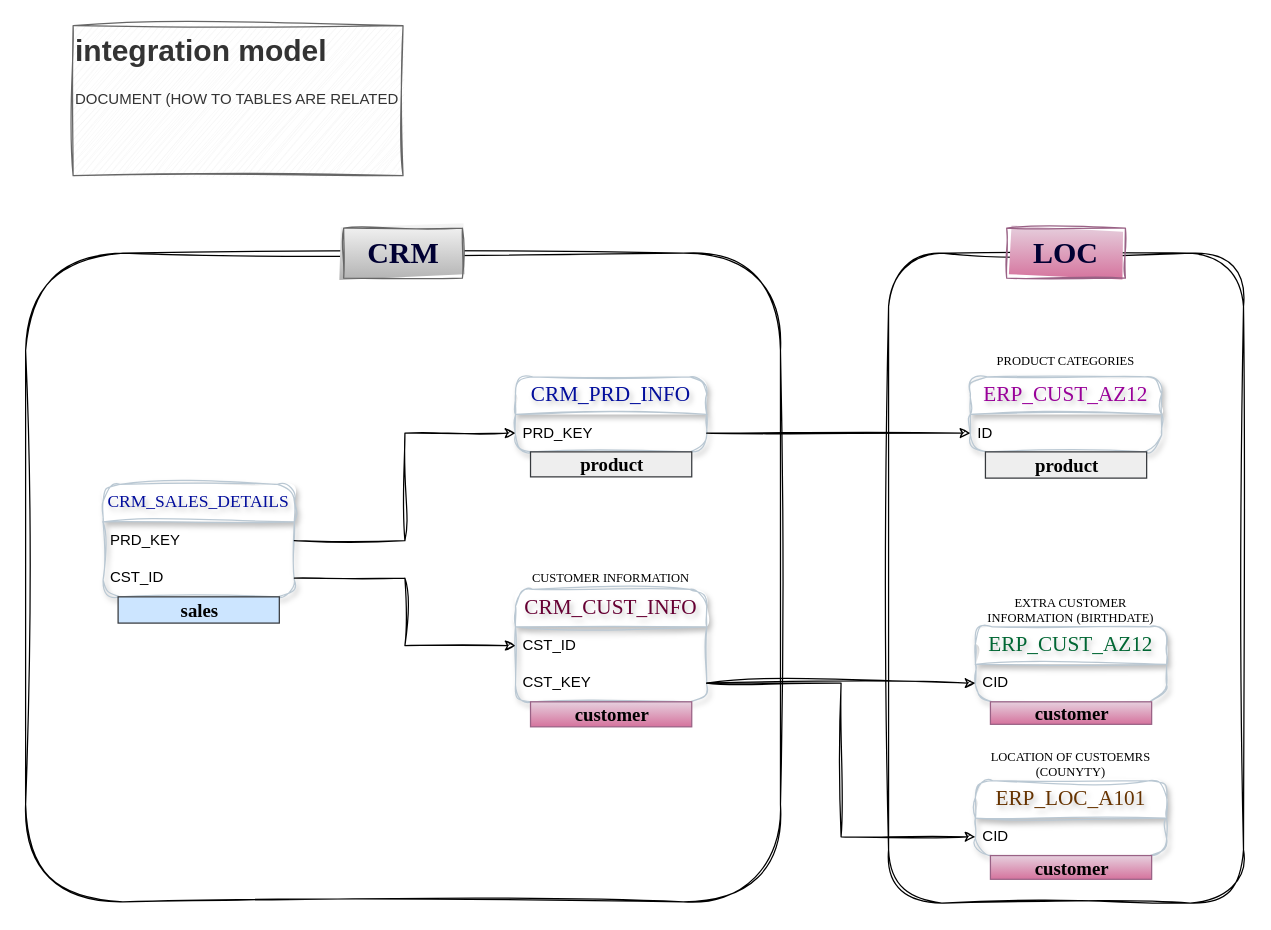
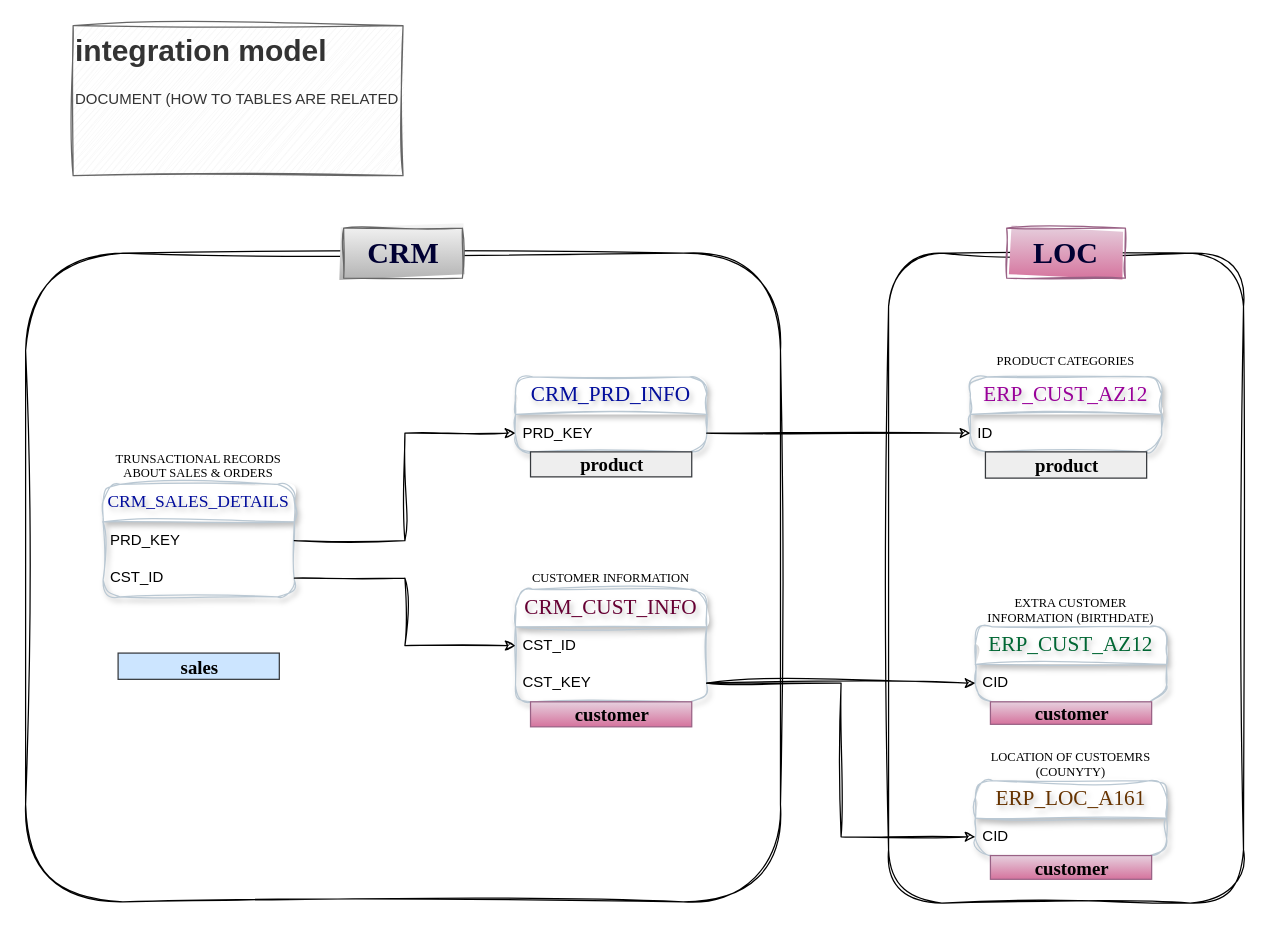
none -> (199, 466)
(199, 610) -> (199, 666)
(1071, 799) -> (1071, 799)
